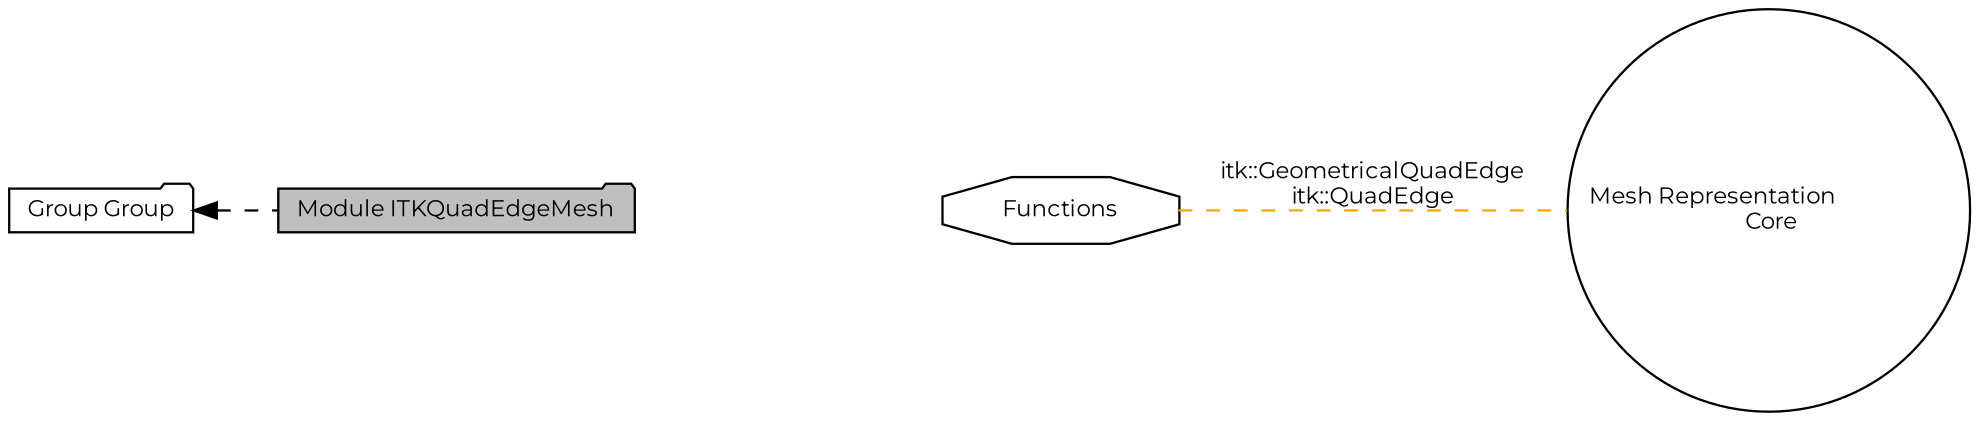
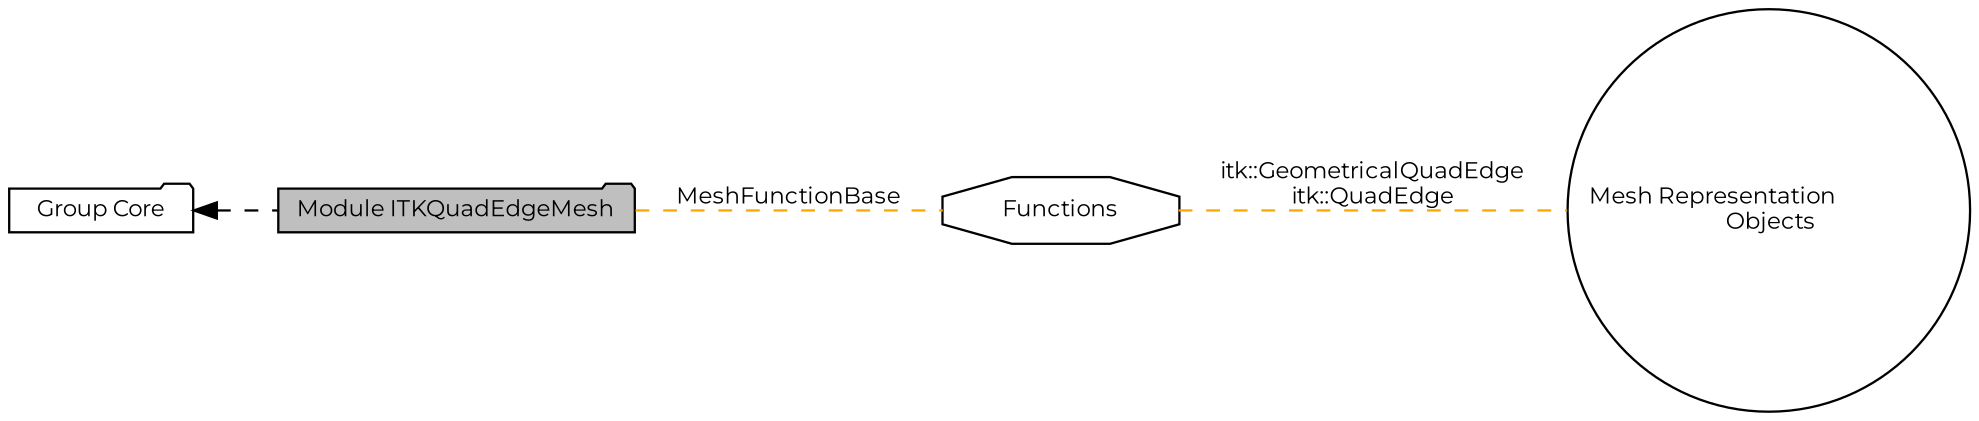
(101, 210) -> (101, 210)
none -> (789, 210)
(1769, 210) -> (1769, 210)
